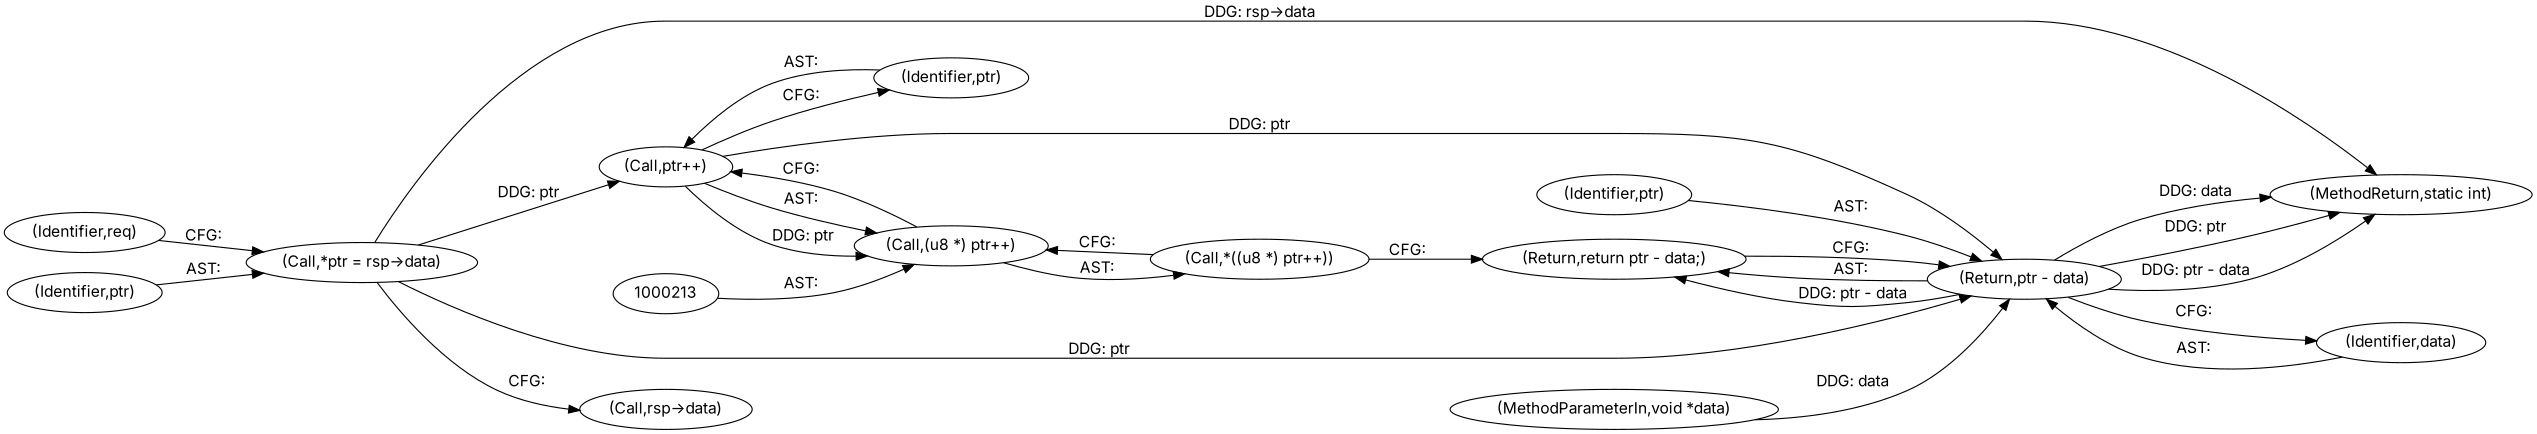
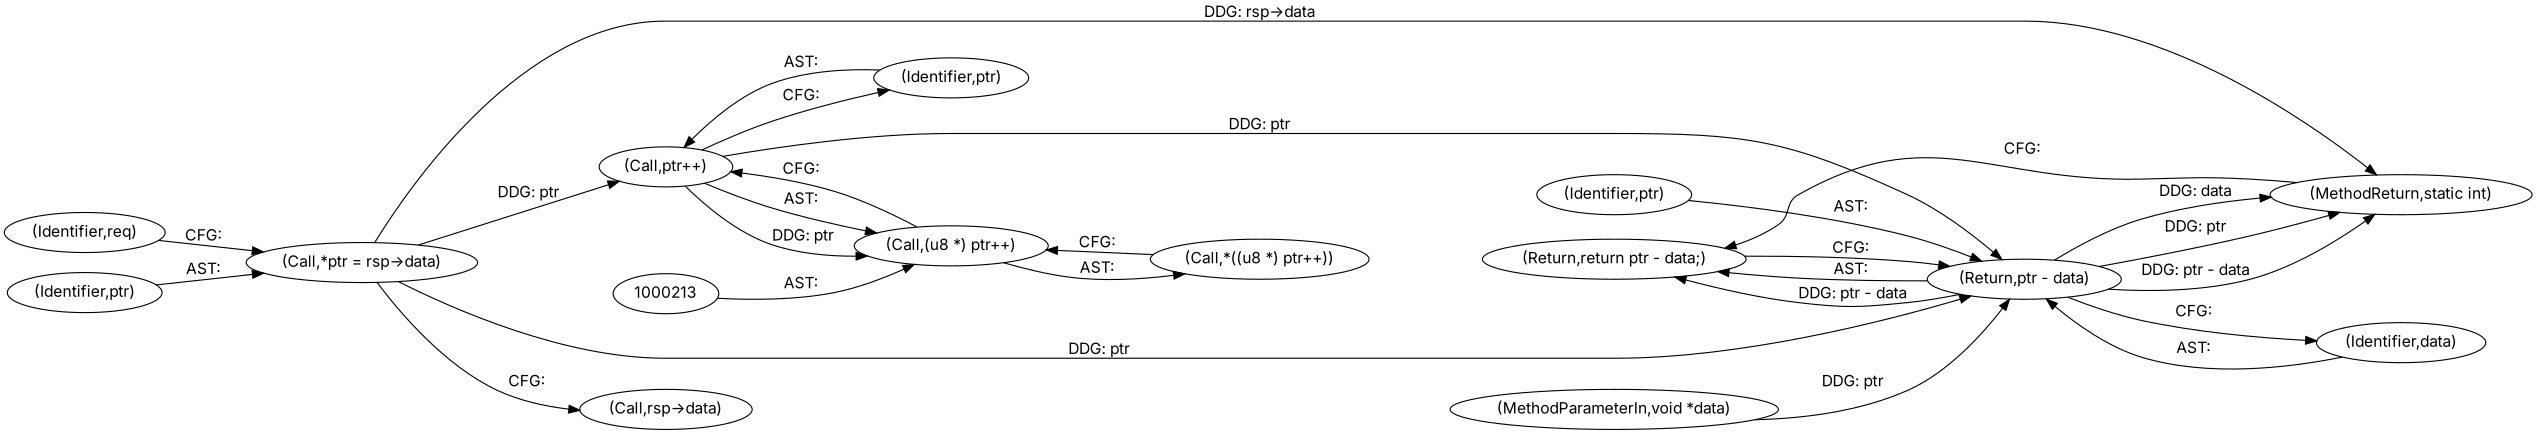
(1420, 259) -> (2002, 166)
(1853, 382) -> (1853, 382)
